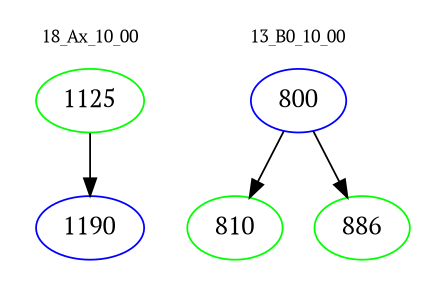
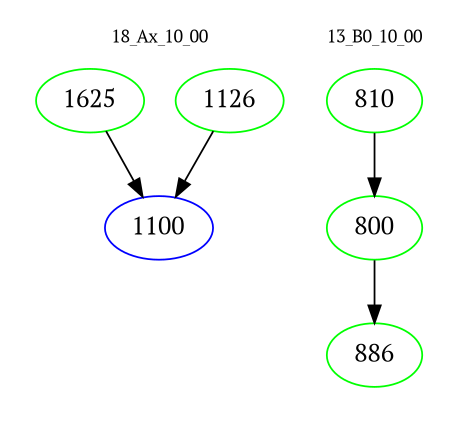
(90, 101) -> (90, 101)
none -> (230, 101)
(299, 101) -> (375, 228)
(271, 156) -> (375, 156)
(90, 228) -> (159, 228)
